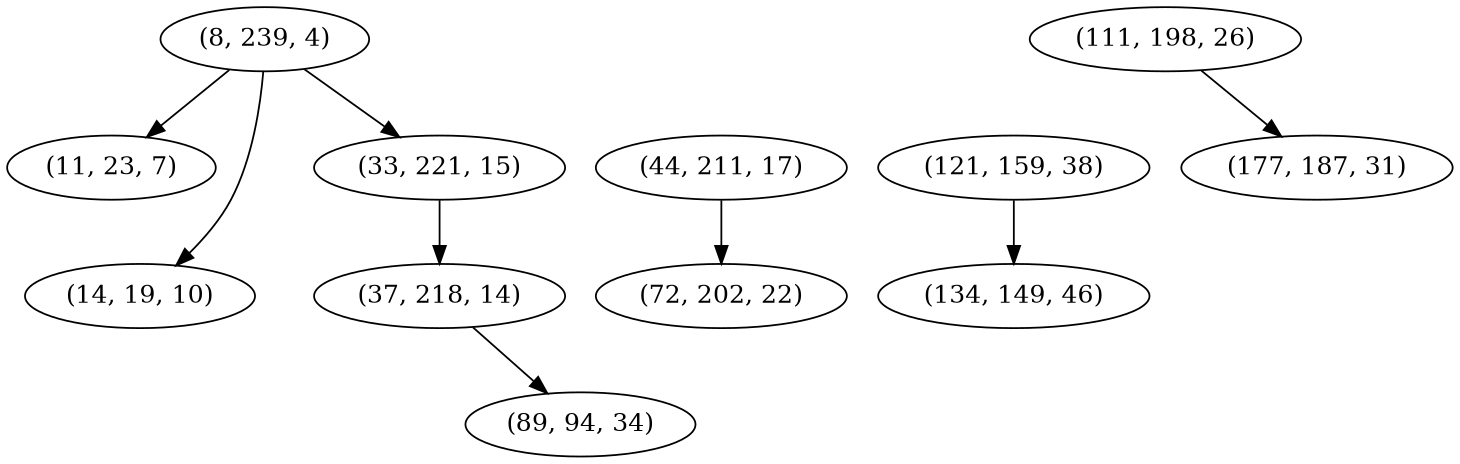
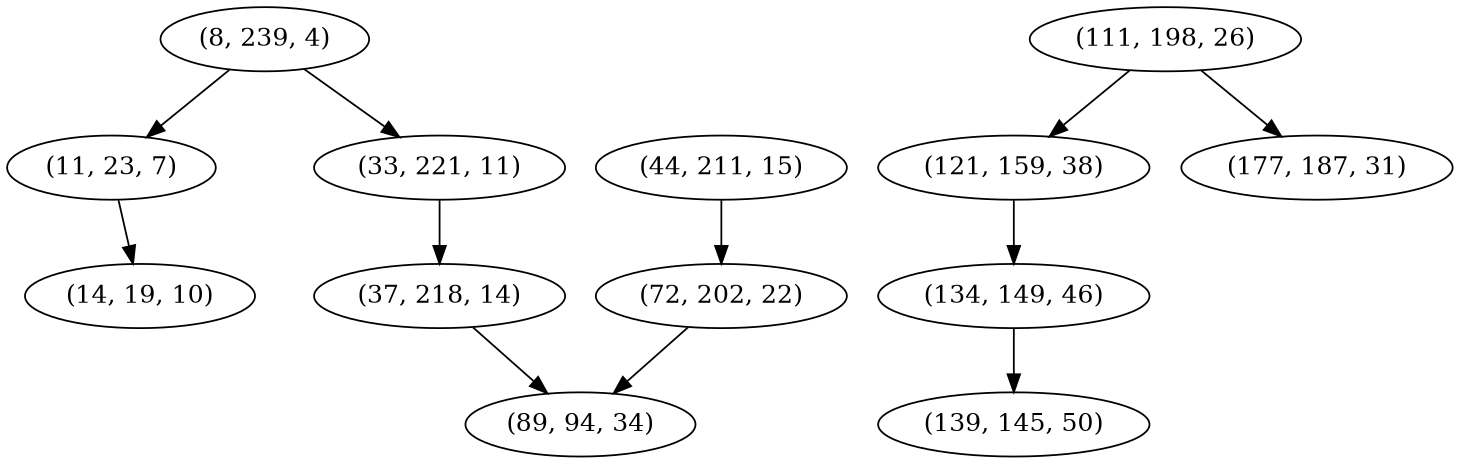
none -> (1097, 98)
(440, 168) -> (440, 168)
(721, 168) -> (721, 168)
(244, 170) -> (124, 223)
none -> (658, 354)
none -> (1014, 424)
